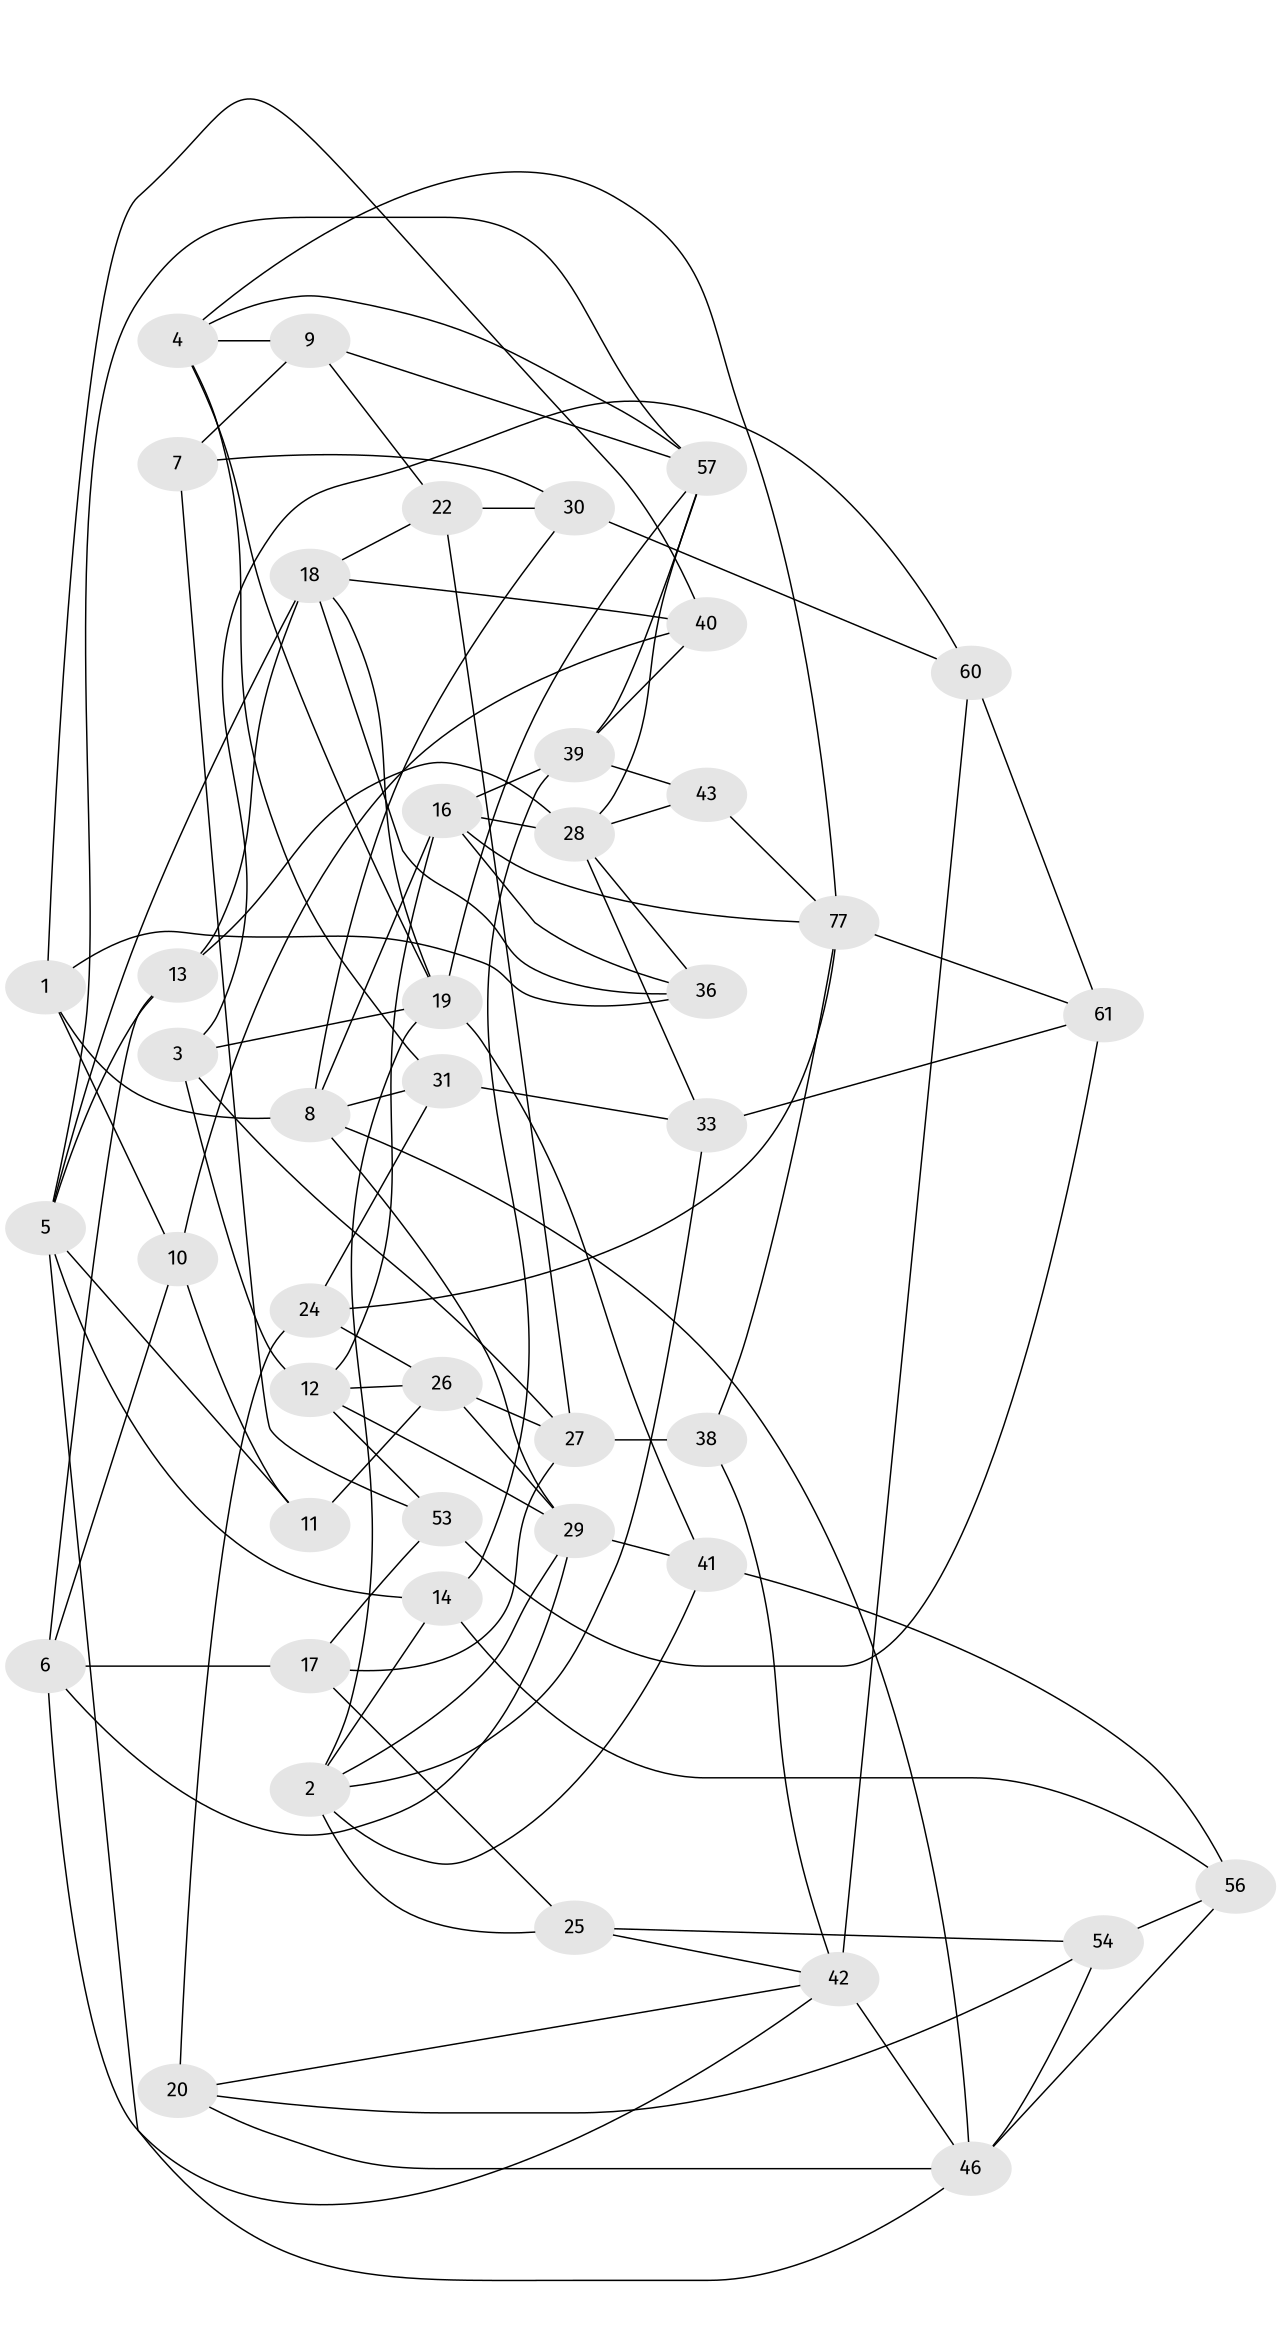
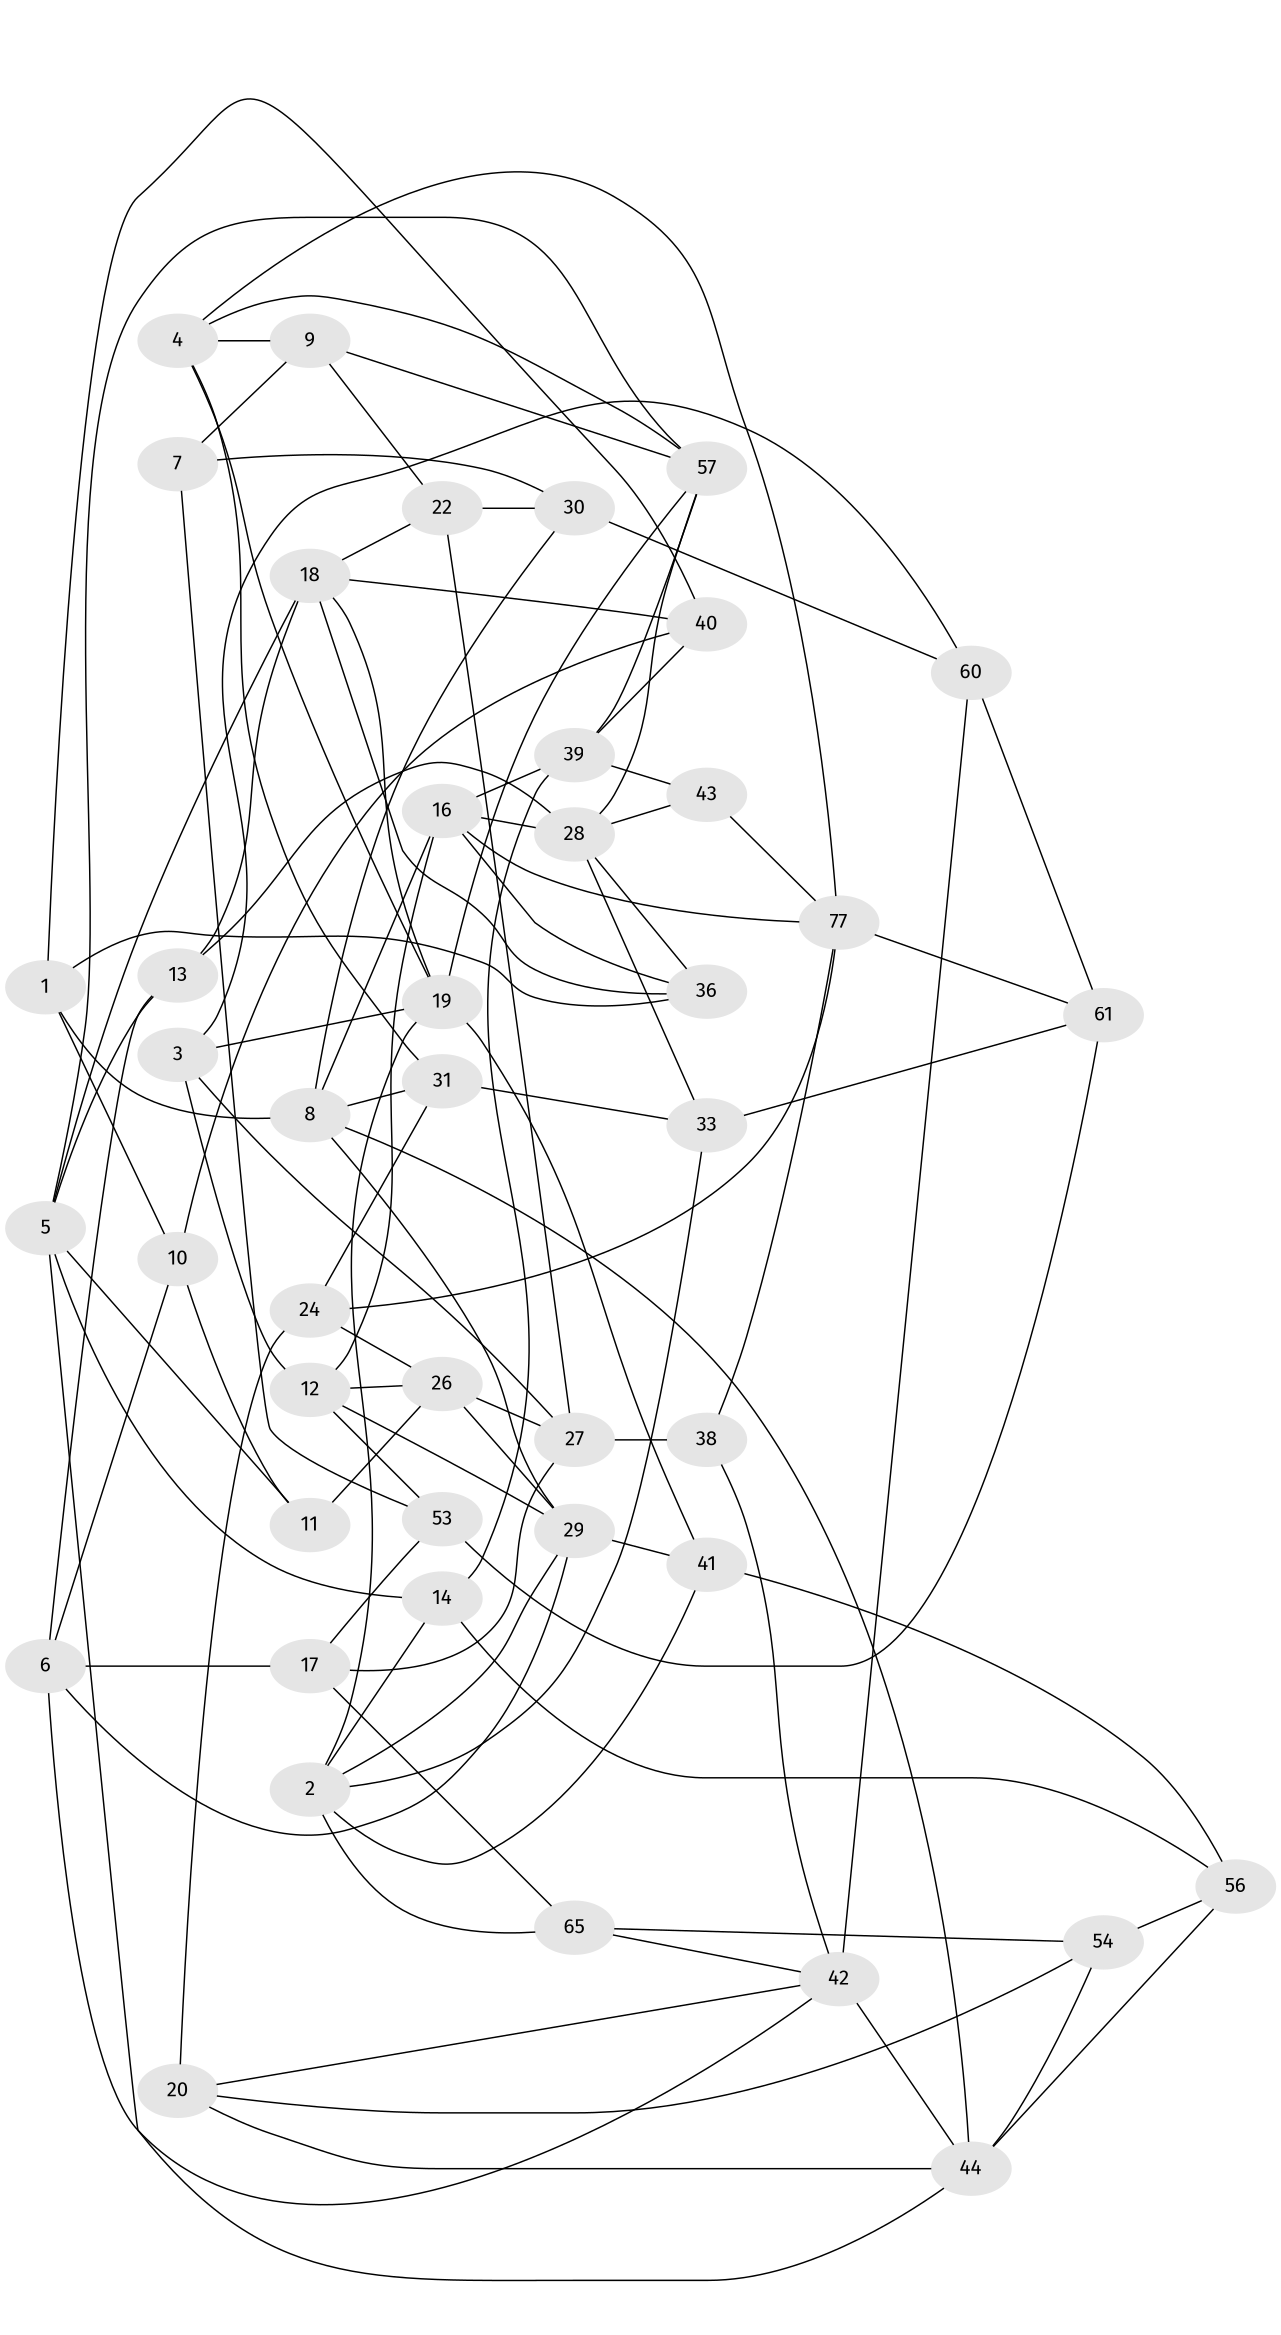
(575, 1928) -> (575, 1928)
(971, 2169) -> (971, 2169)
